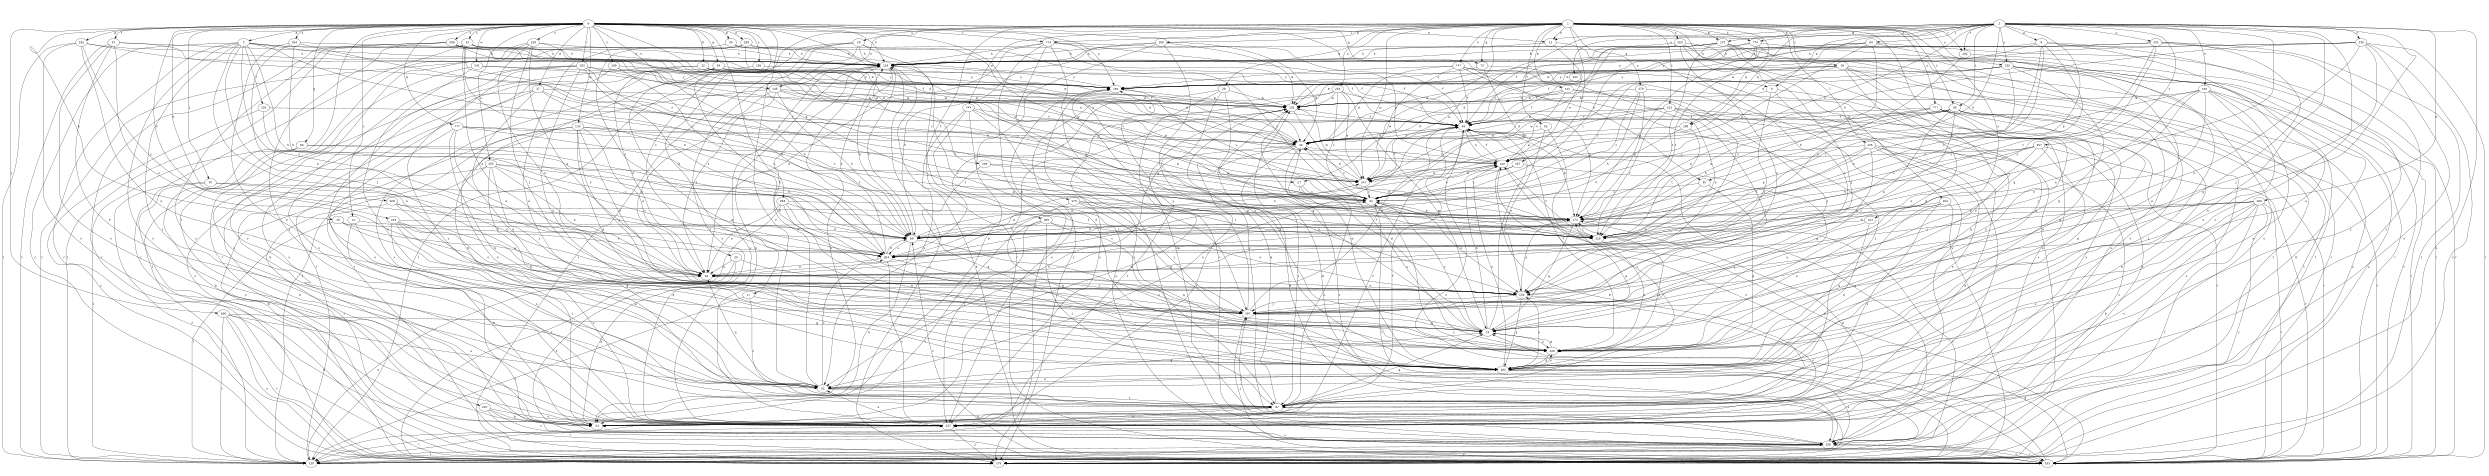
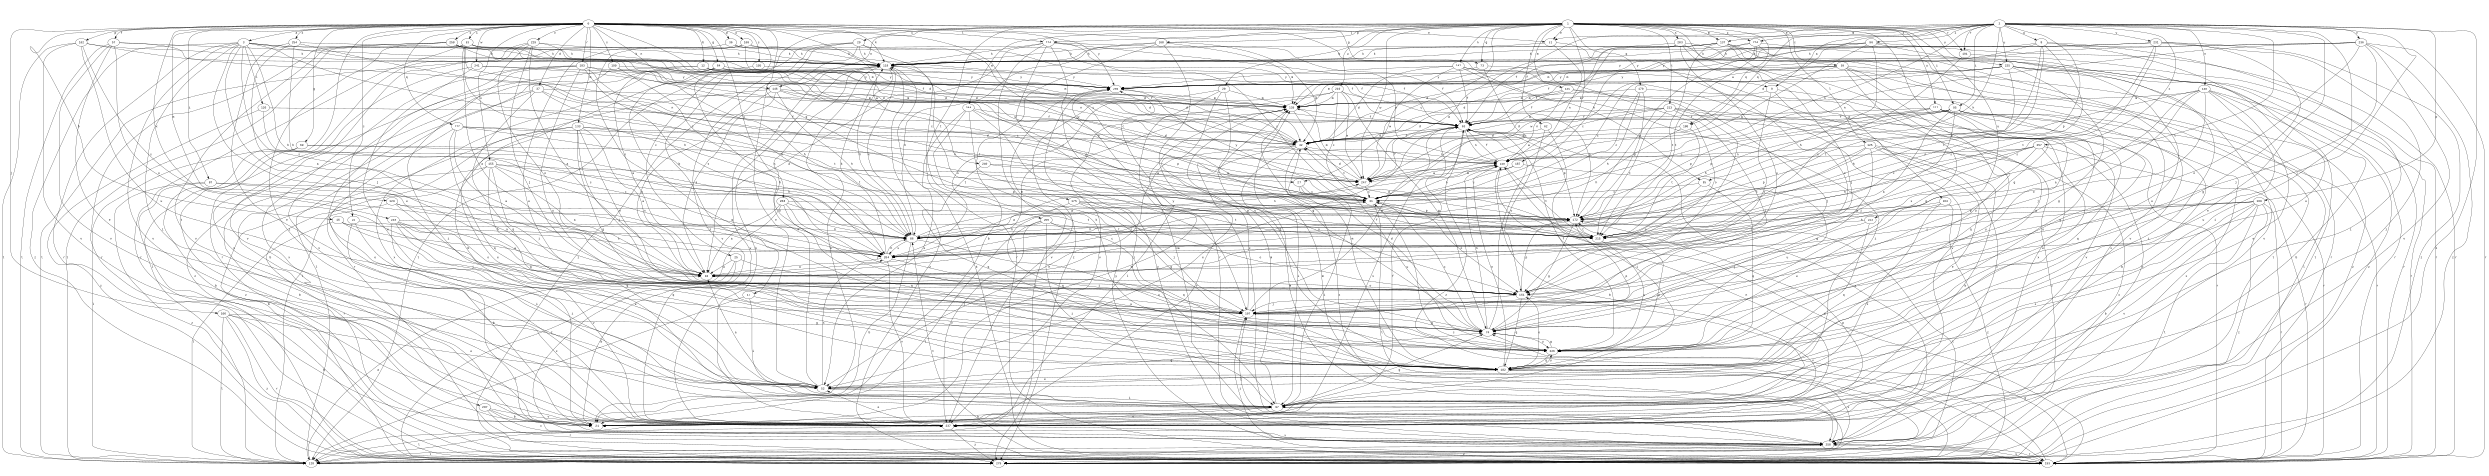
(1575, 77) -> none
(1756, 356) -> none
